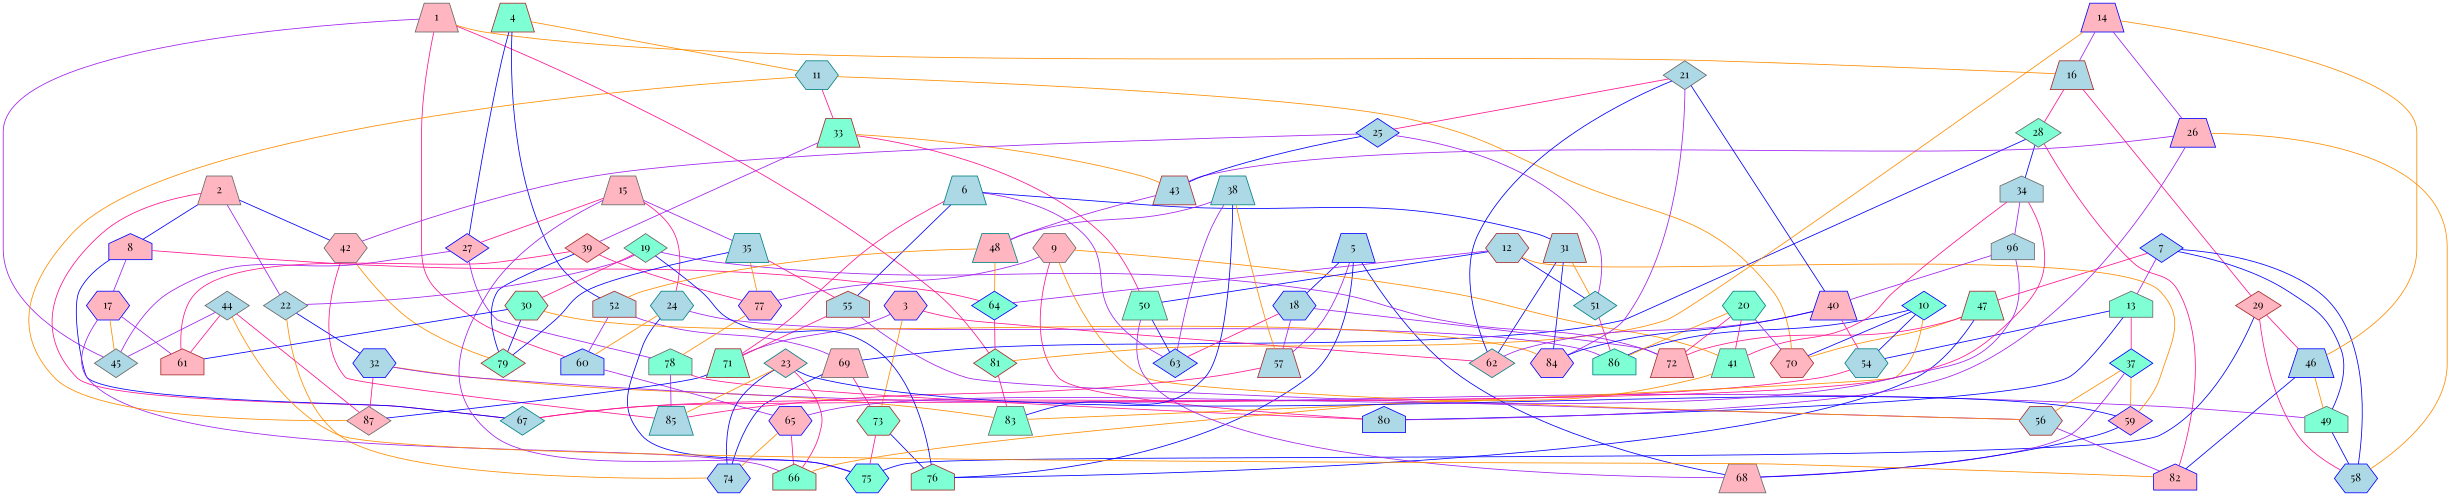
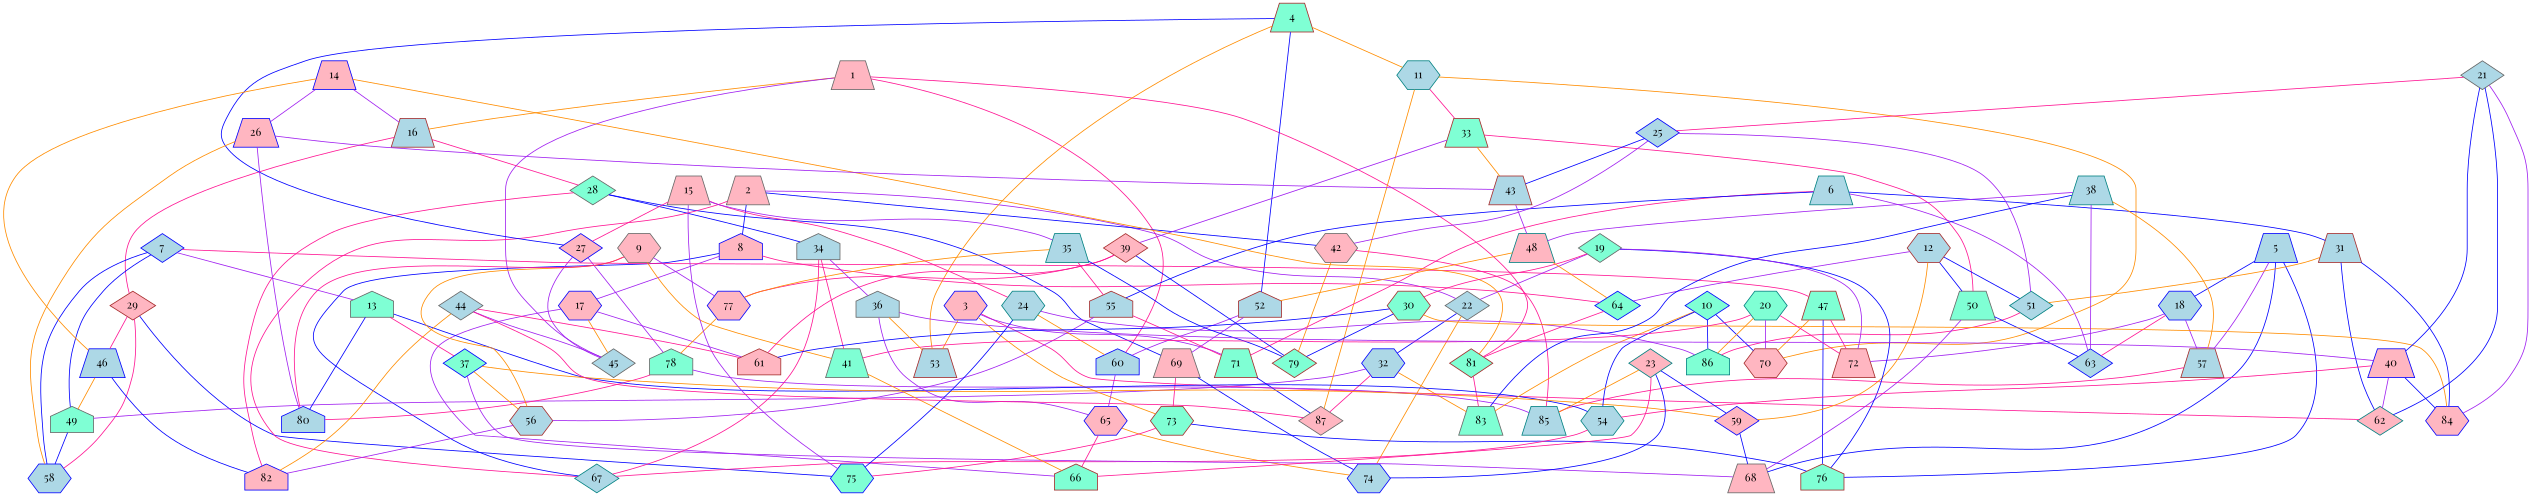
(2013, 248) -> (878, 306)
none -> (935, 363)
